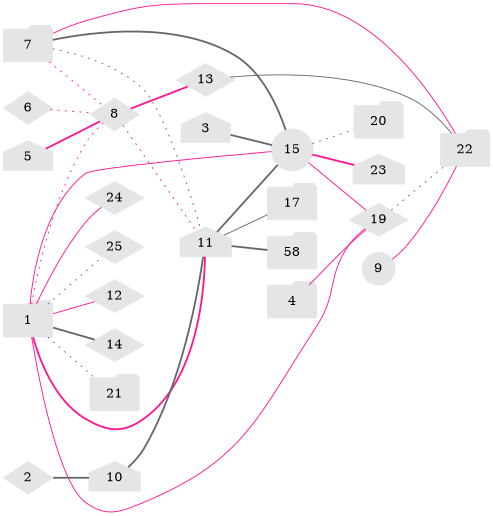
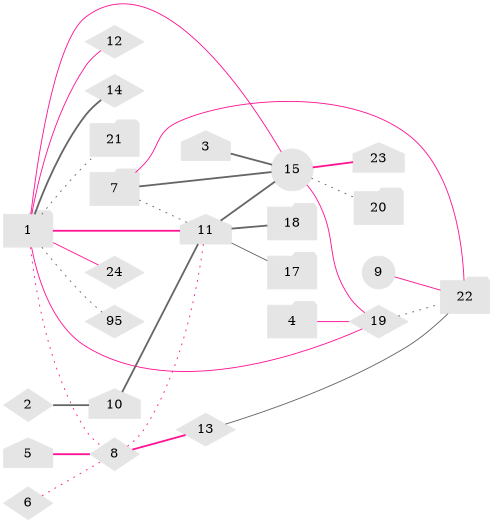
(76, 84) -> none
(115, 247) -> (115, 322)
(292, 253) -> (292, 223)
